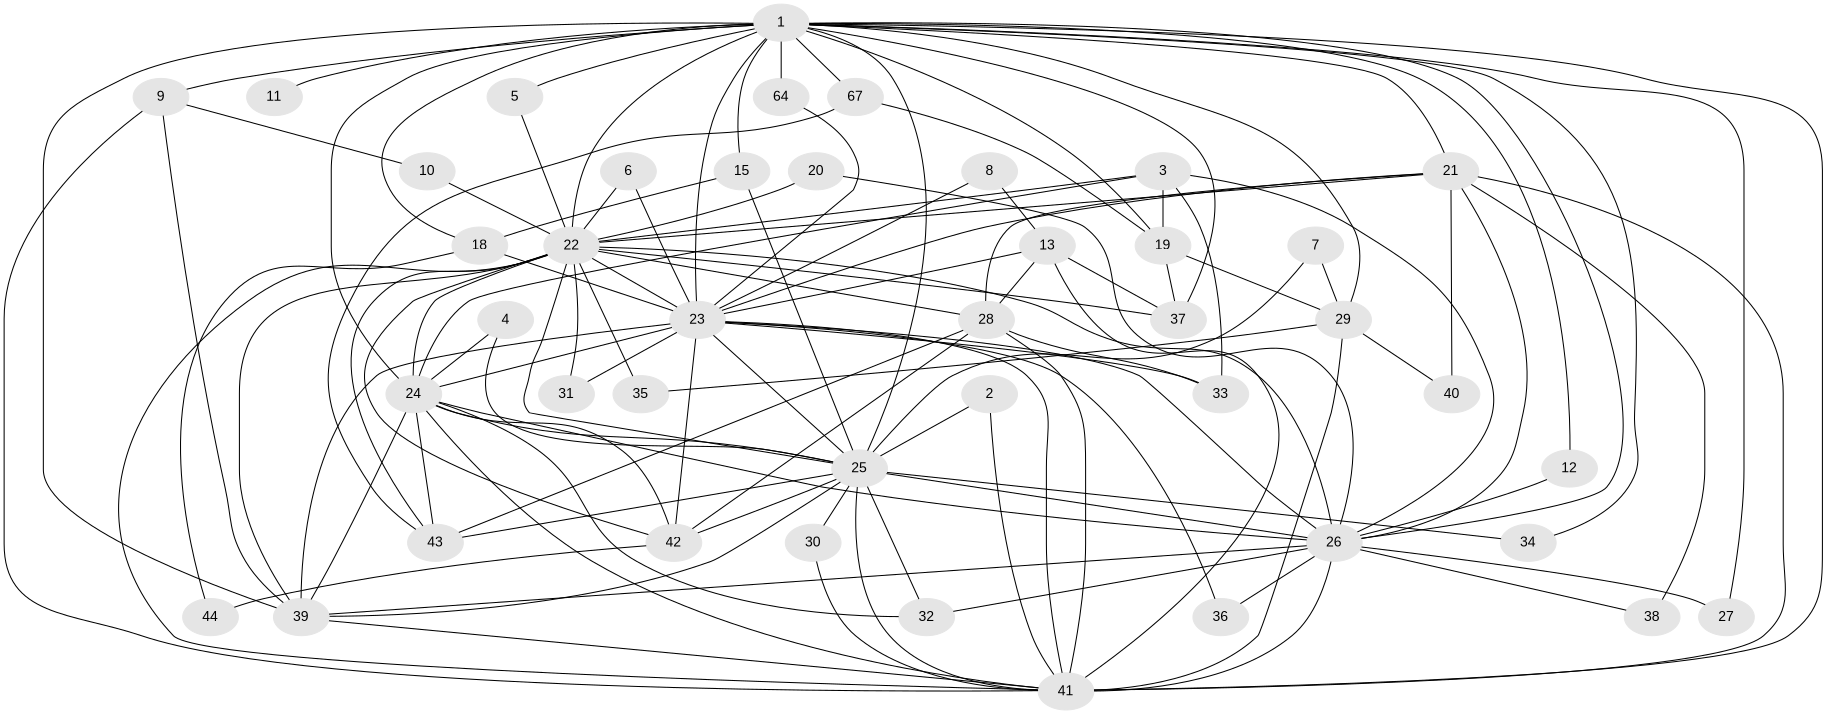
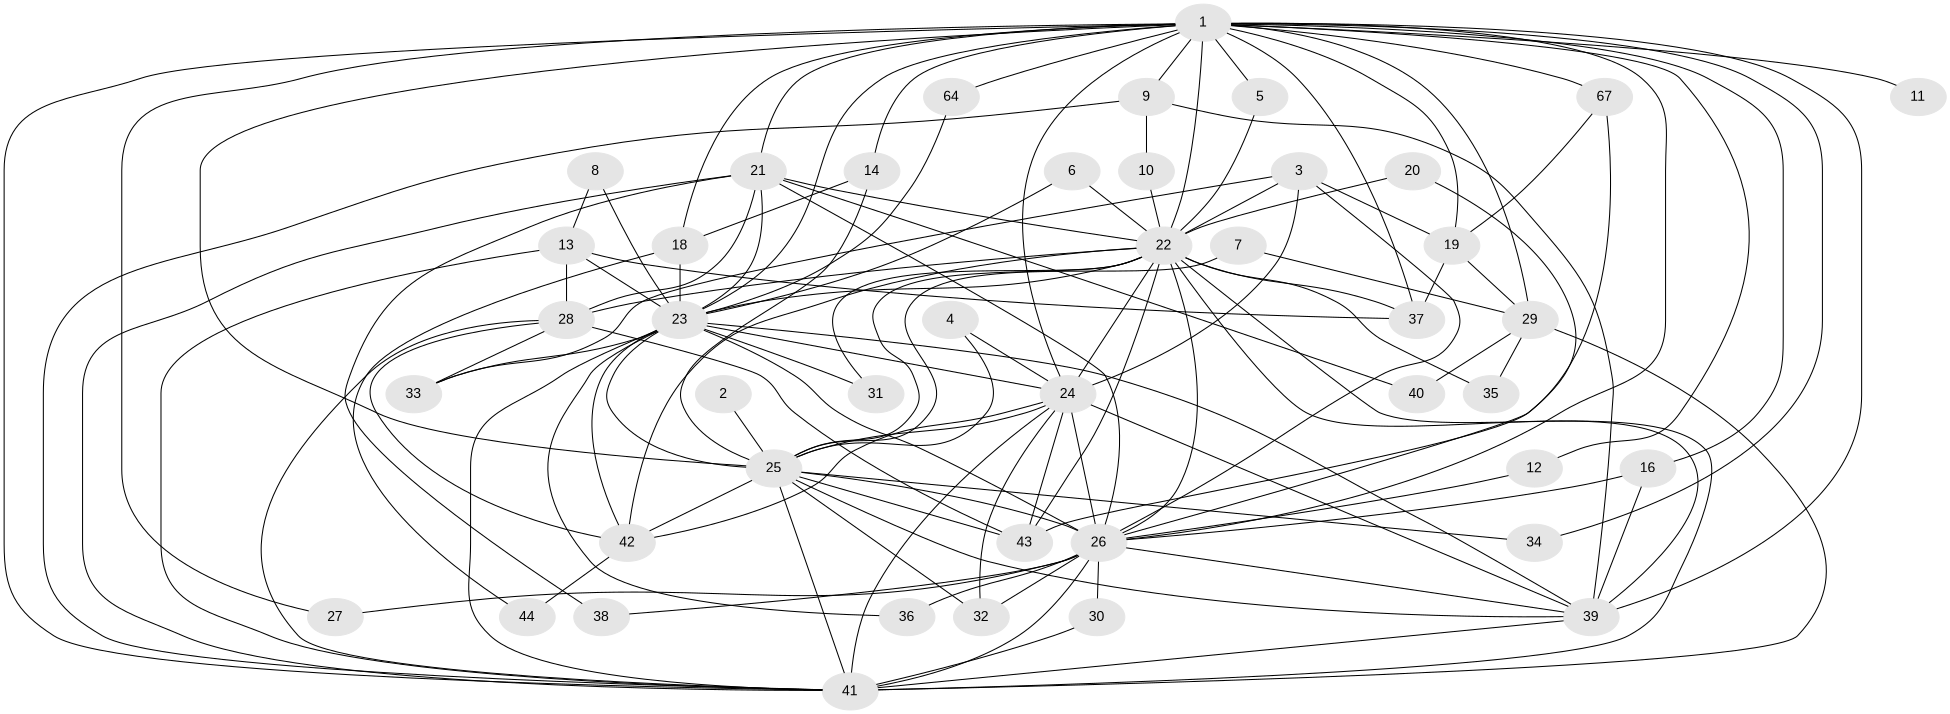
(742, 171) -> (872, 171)
none -> (1648, 469)
(836, 506) -> (1098, 577)
(1008, 548) -> none
